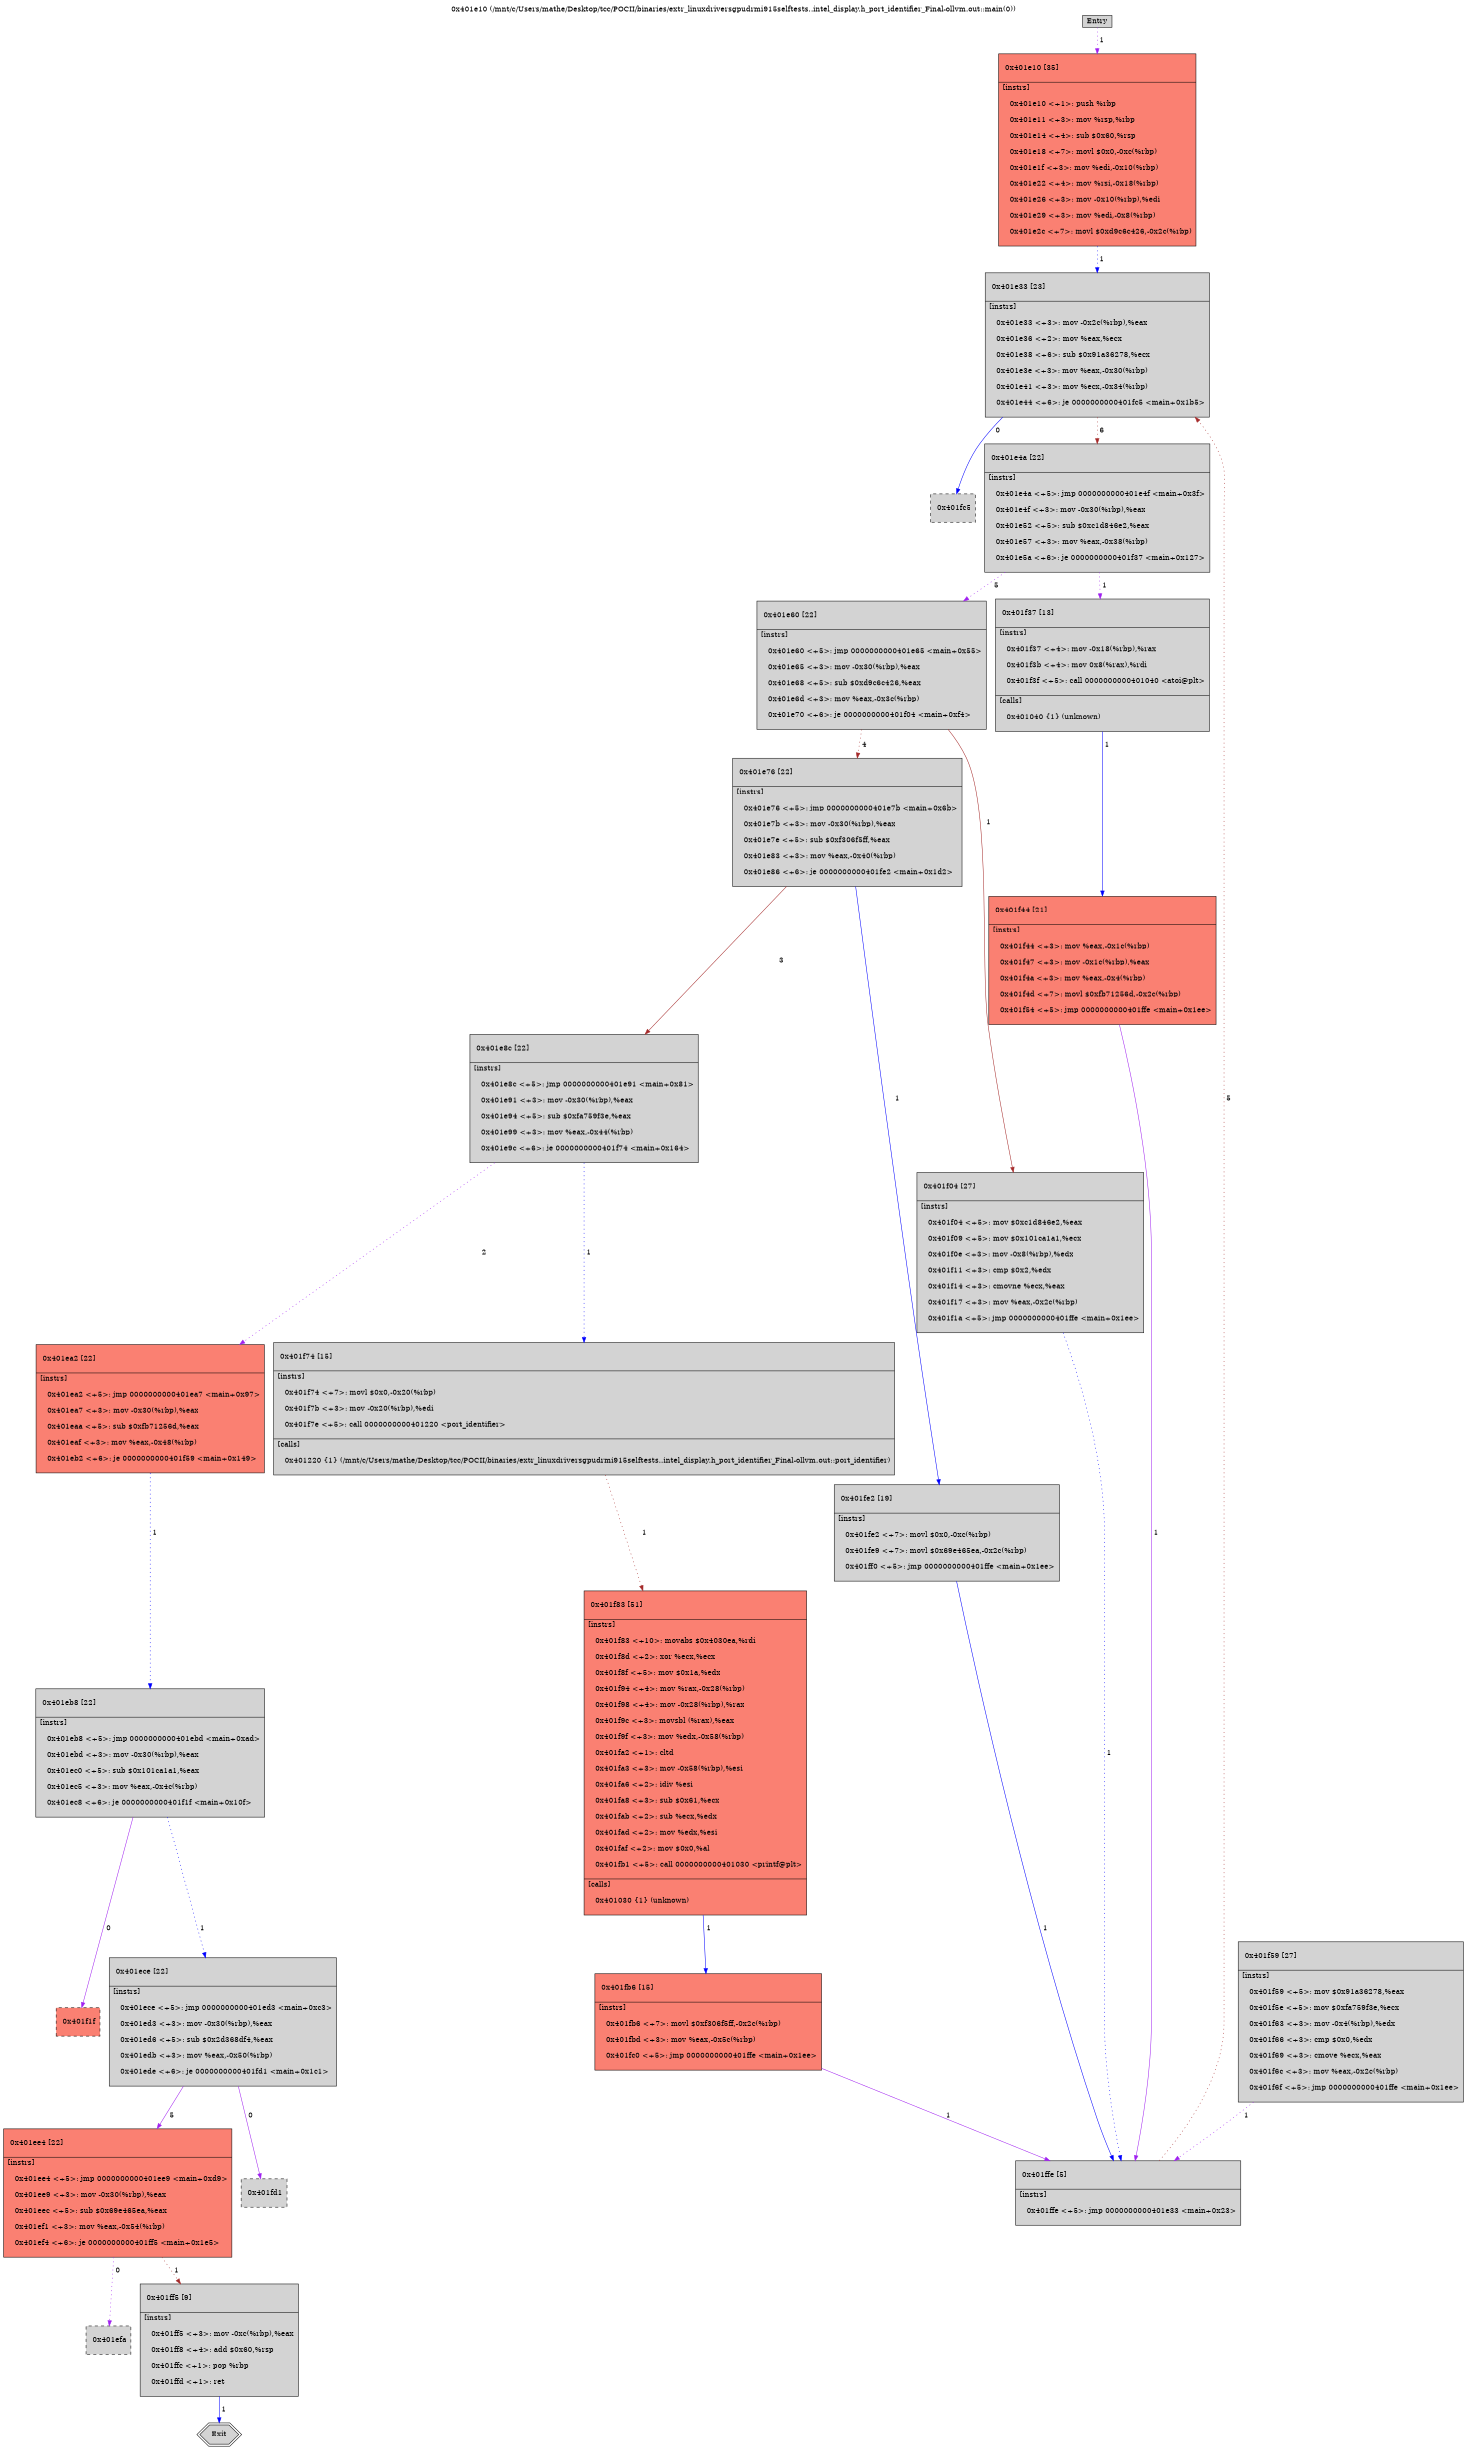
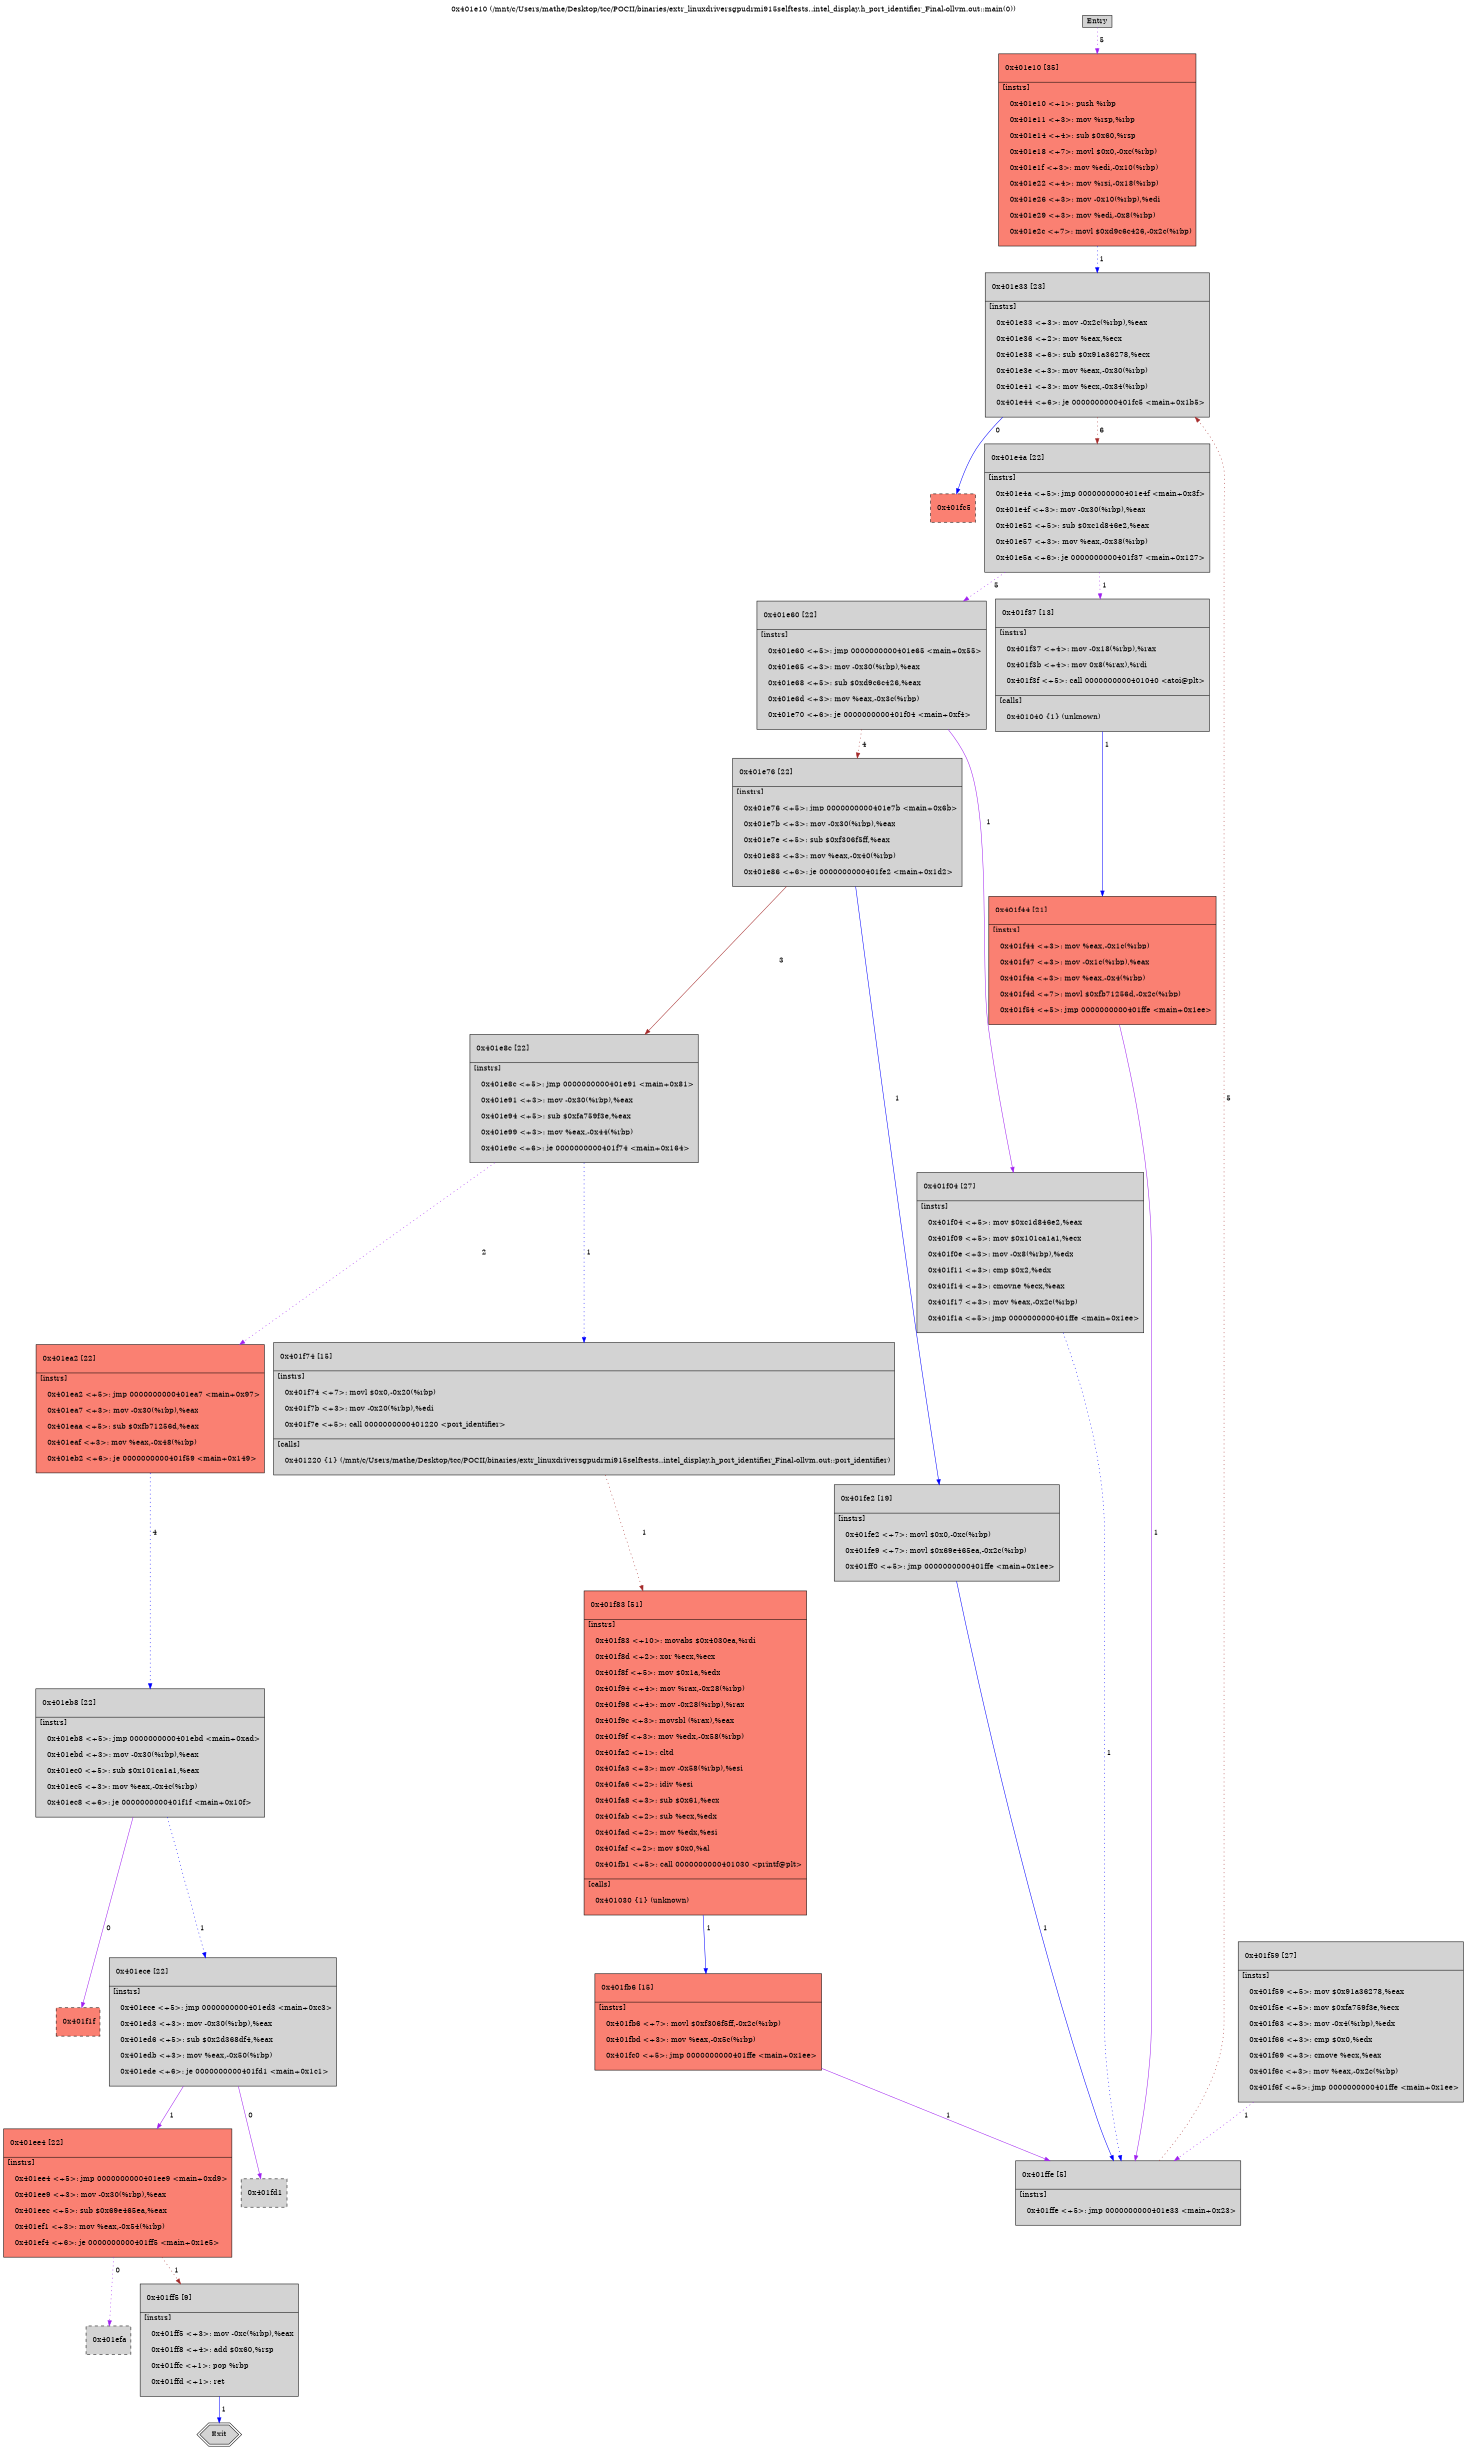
(1101, 40) -> (1101, 40)
(953, 508) -> (953, 508)
(985, 946) -> (985, 946)
(154, 1533) -> (154, 1533)
(171, 2115) -> (171, 2115)
